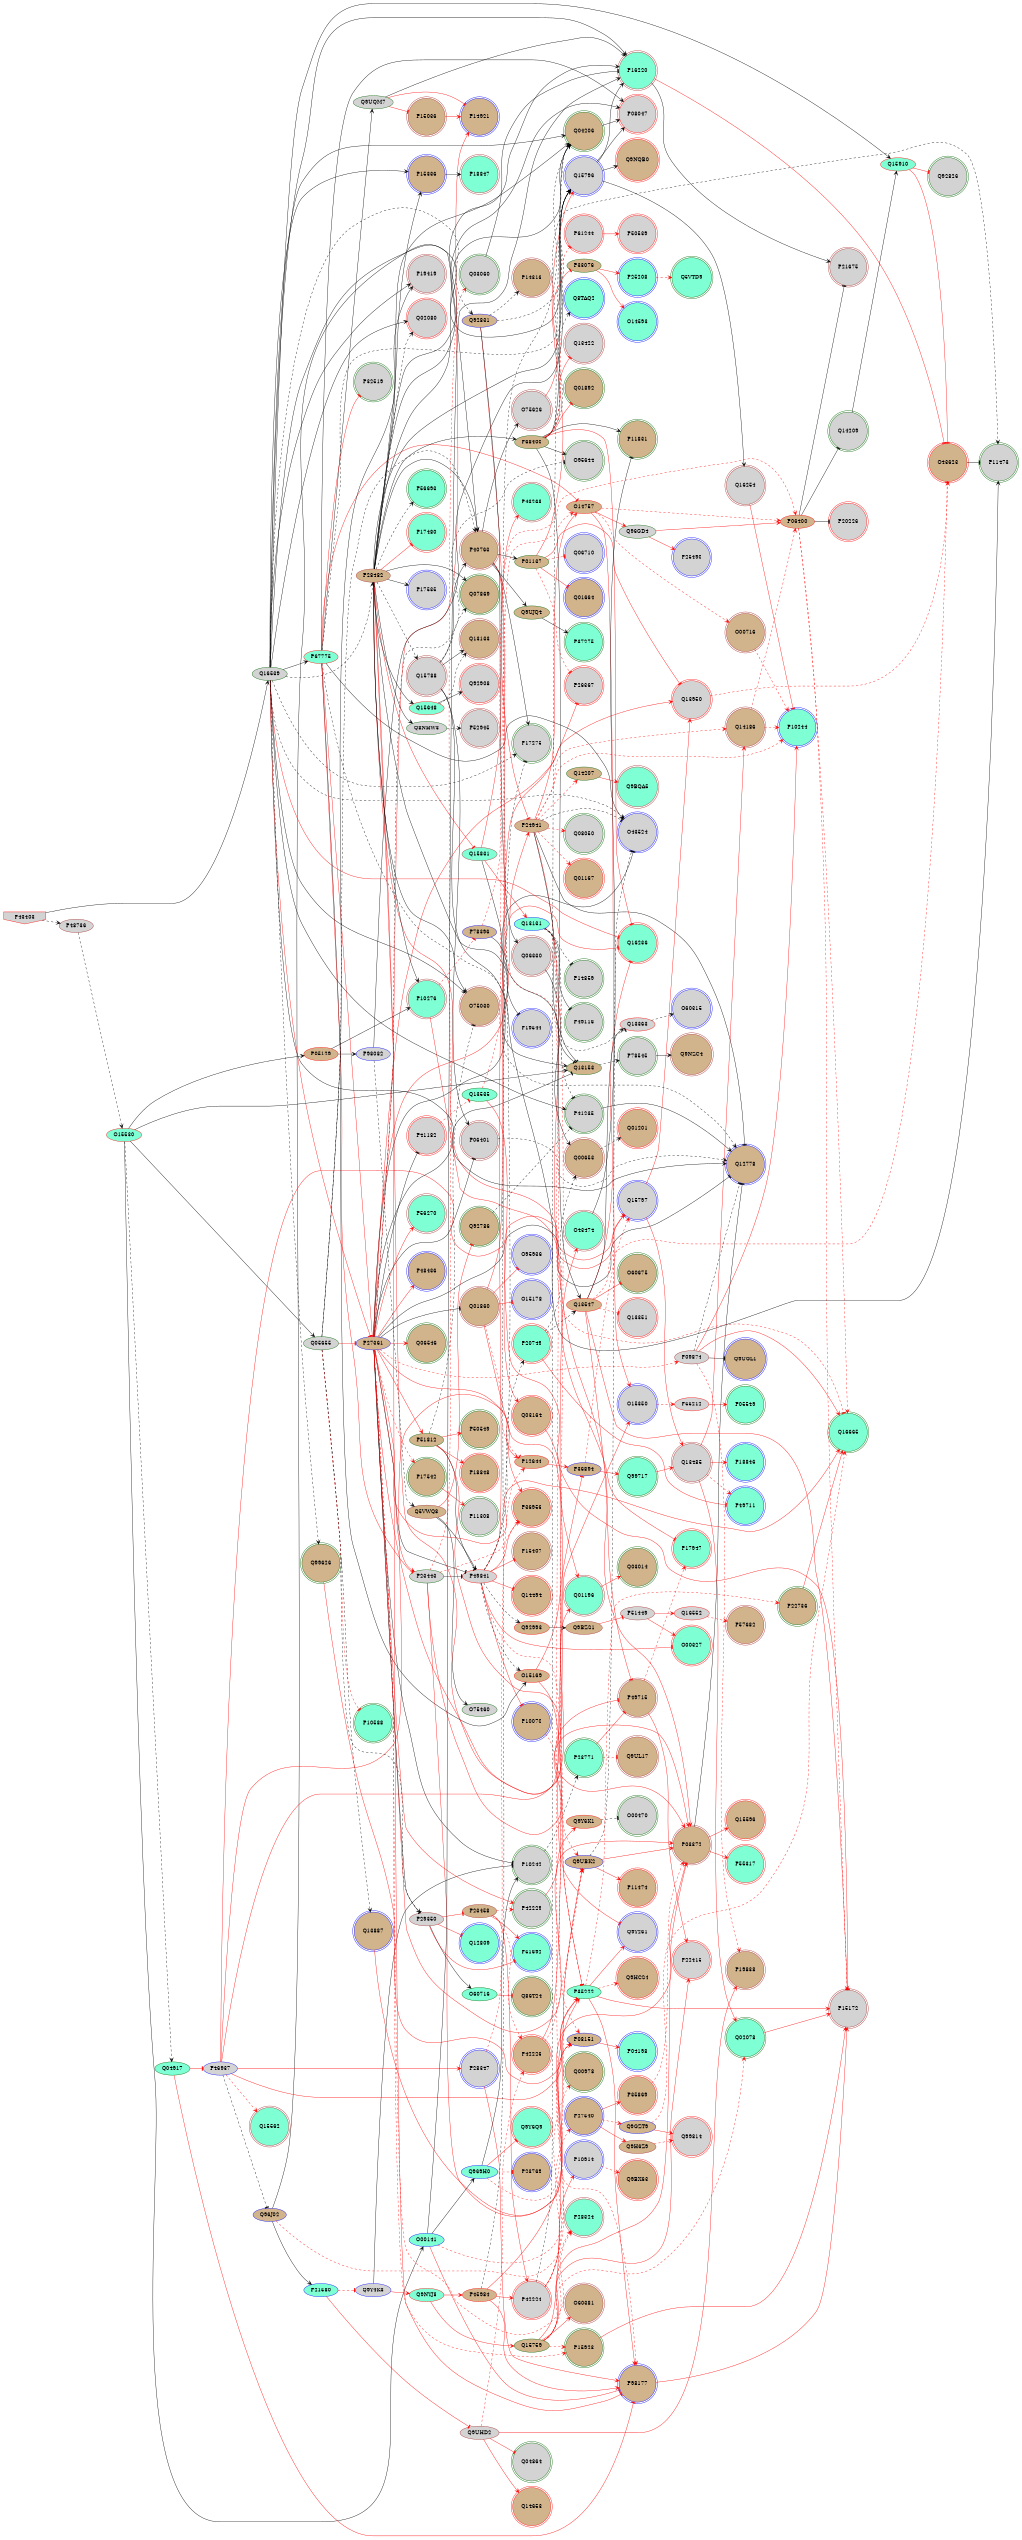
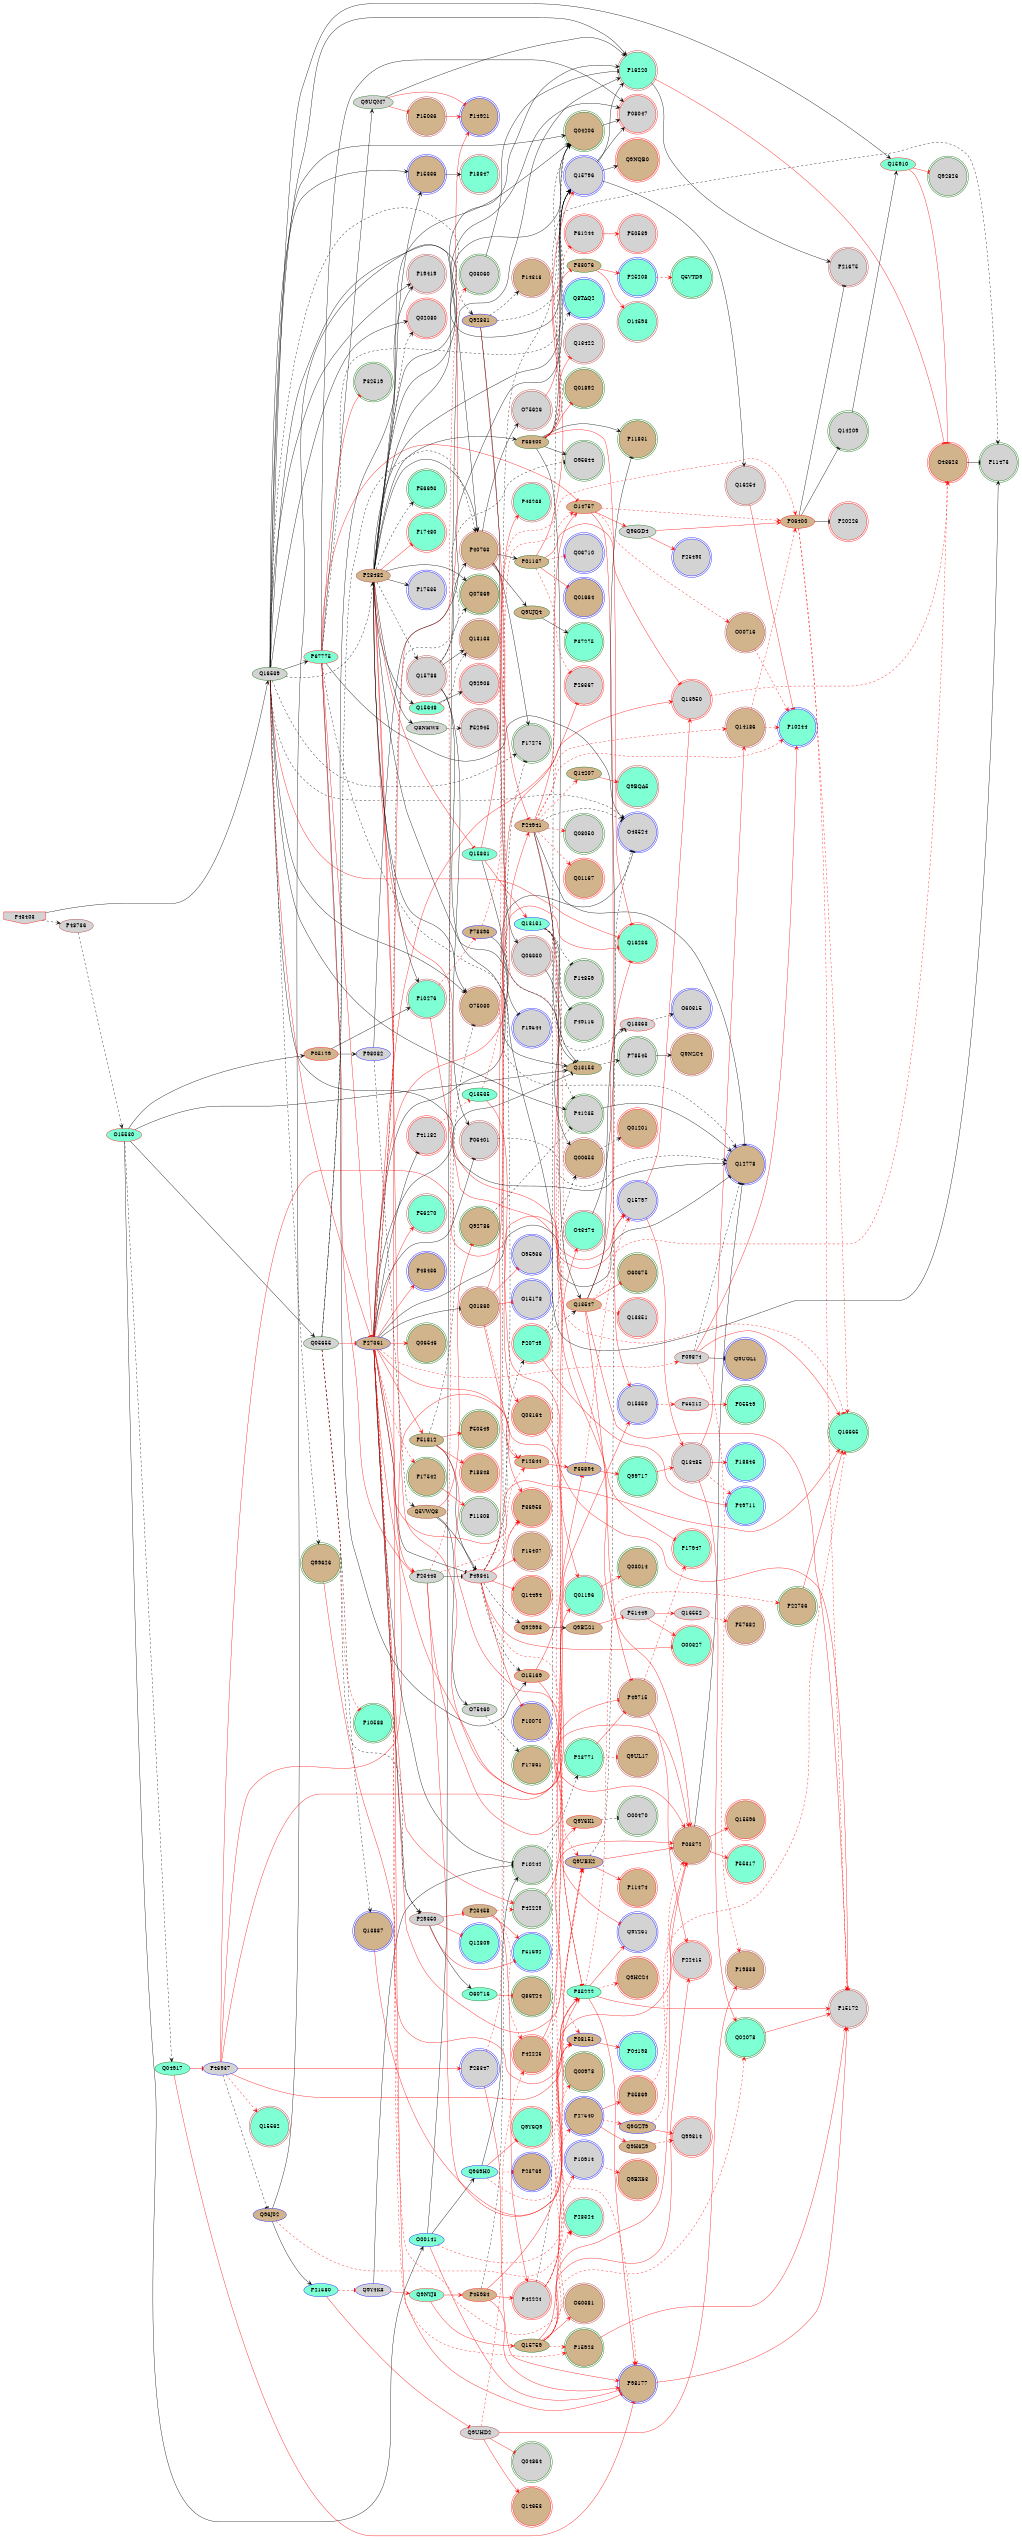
(638, 322) -> (638, 322)
none -> (532, 1765)
